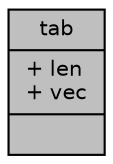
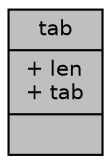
(57, 93) -> (56, 93)
